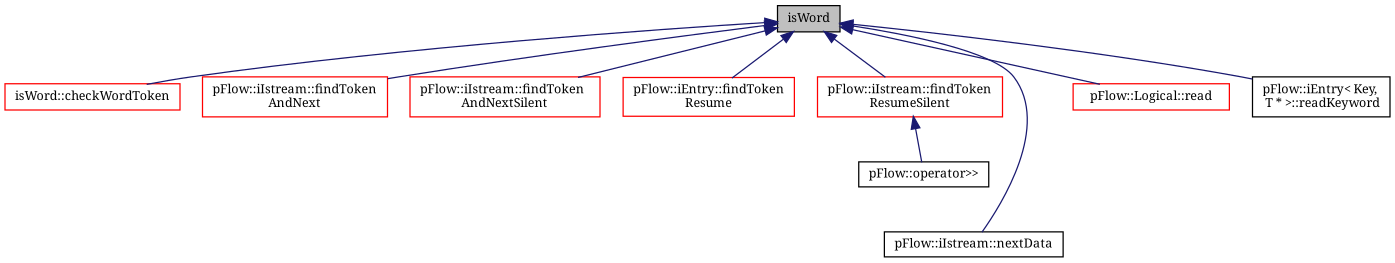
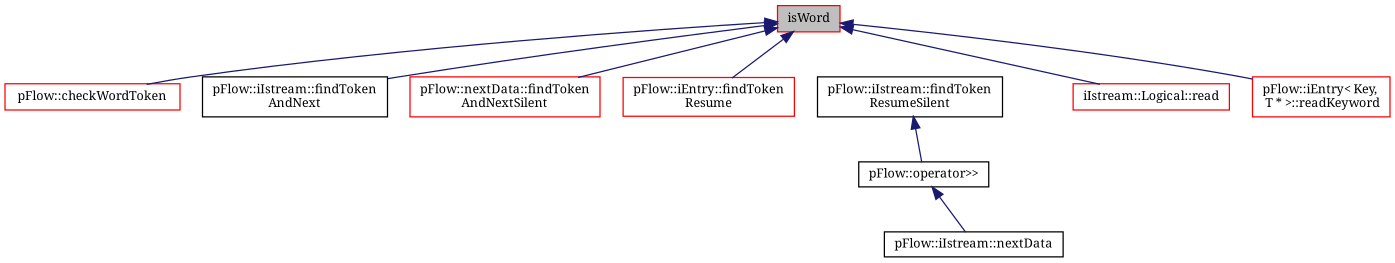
(809, 19) -> (809, 19)
(860, 58) -> none
(1013, 76) -> (953, 215)
(92, 97) -> (92, 97)
(295, 97) -> (295, 97)
(505, 97) -> (505, 97)
(910, 97) -> (910, 97)
(1151, 97) -> (1151, 97)
(1321, 97) -> (1321, 97)
